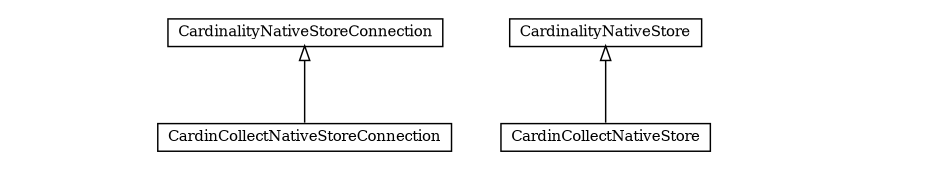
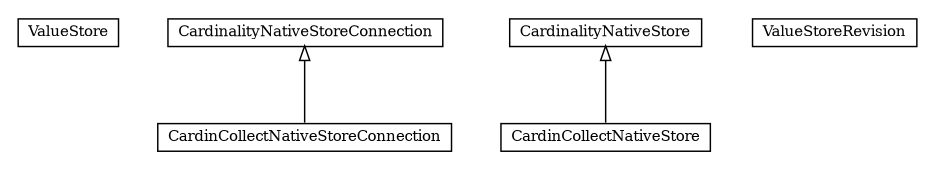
none -> (68, 32)
none -> (834, 32)
